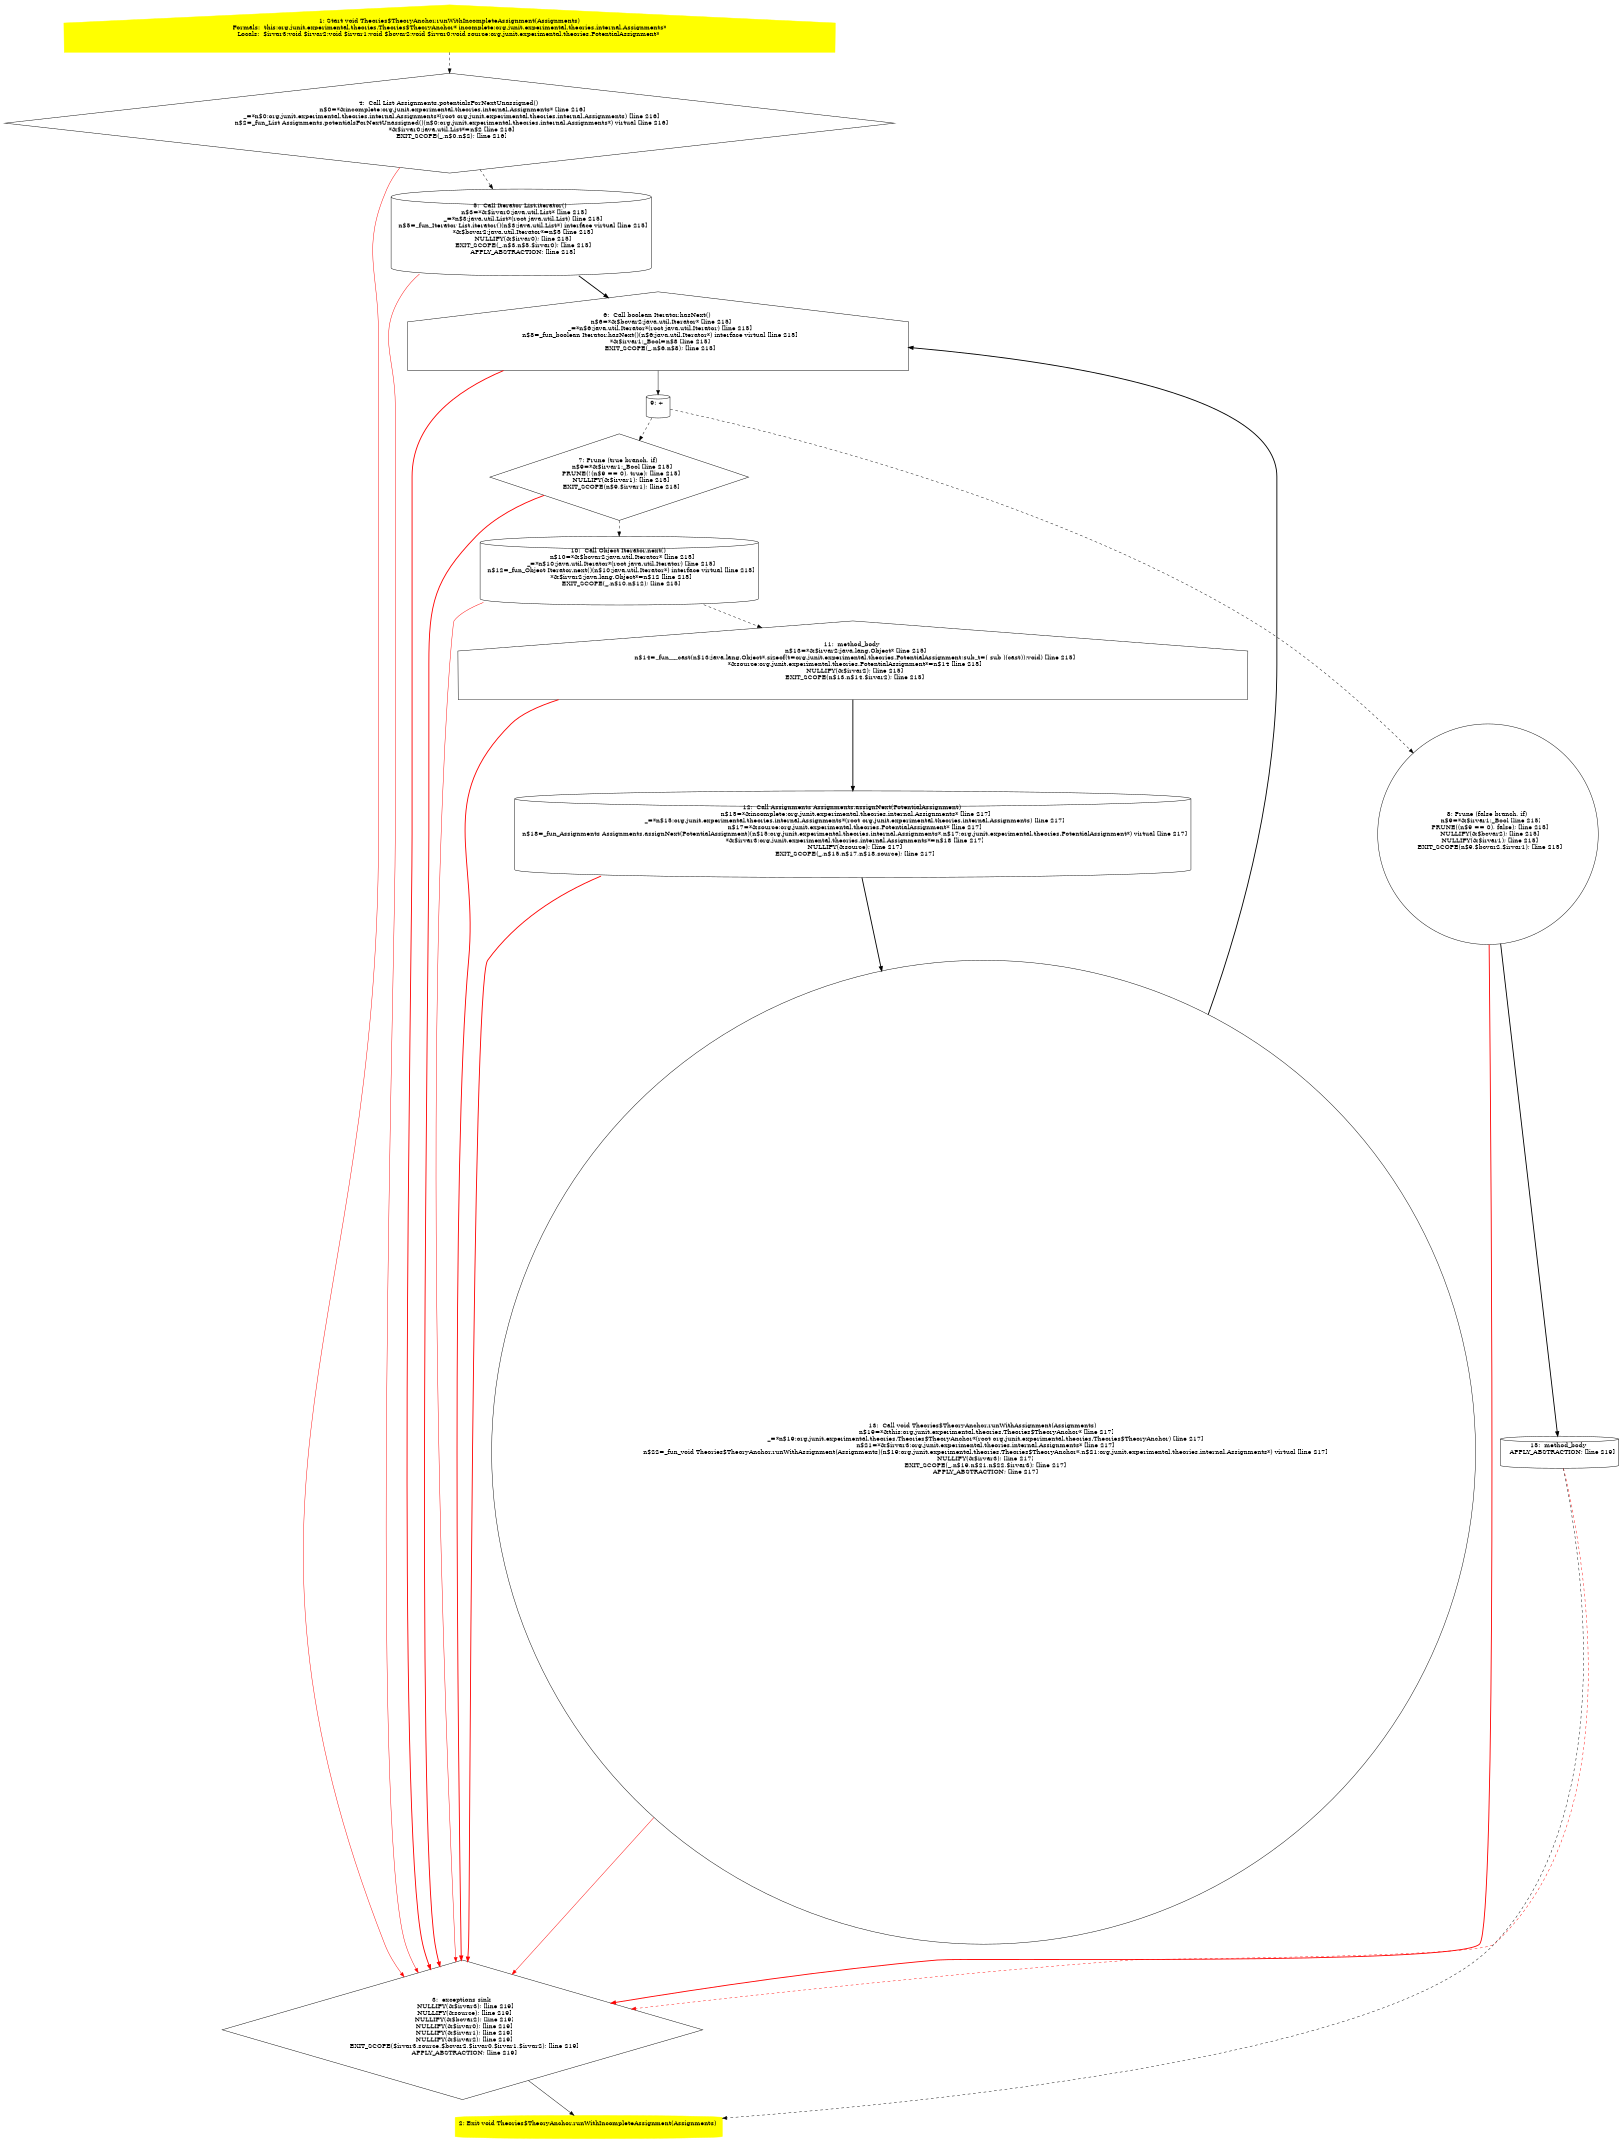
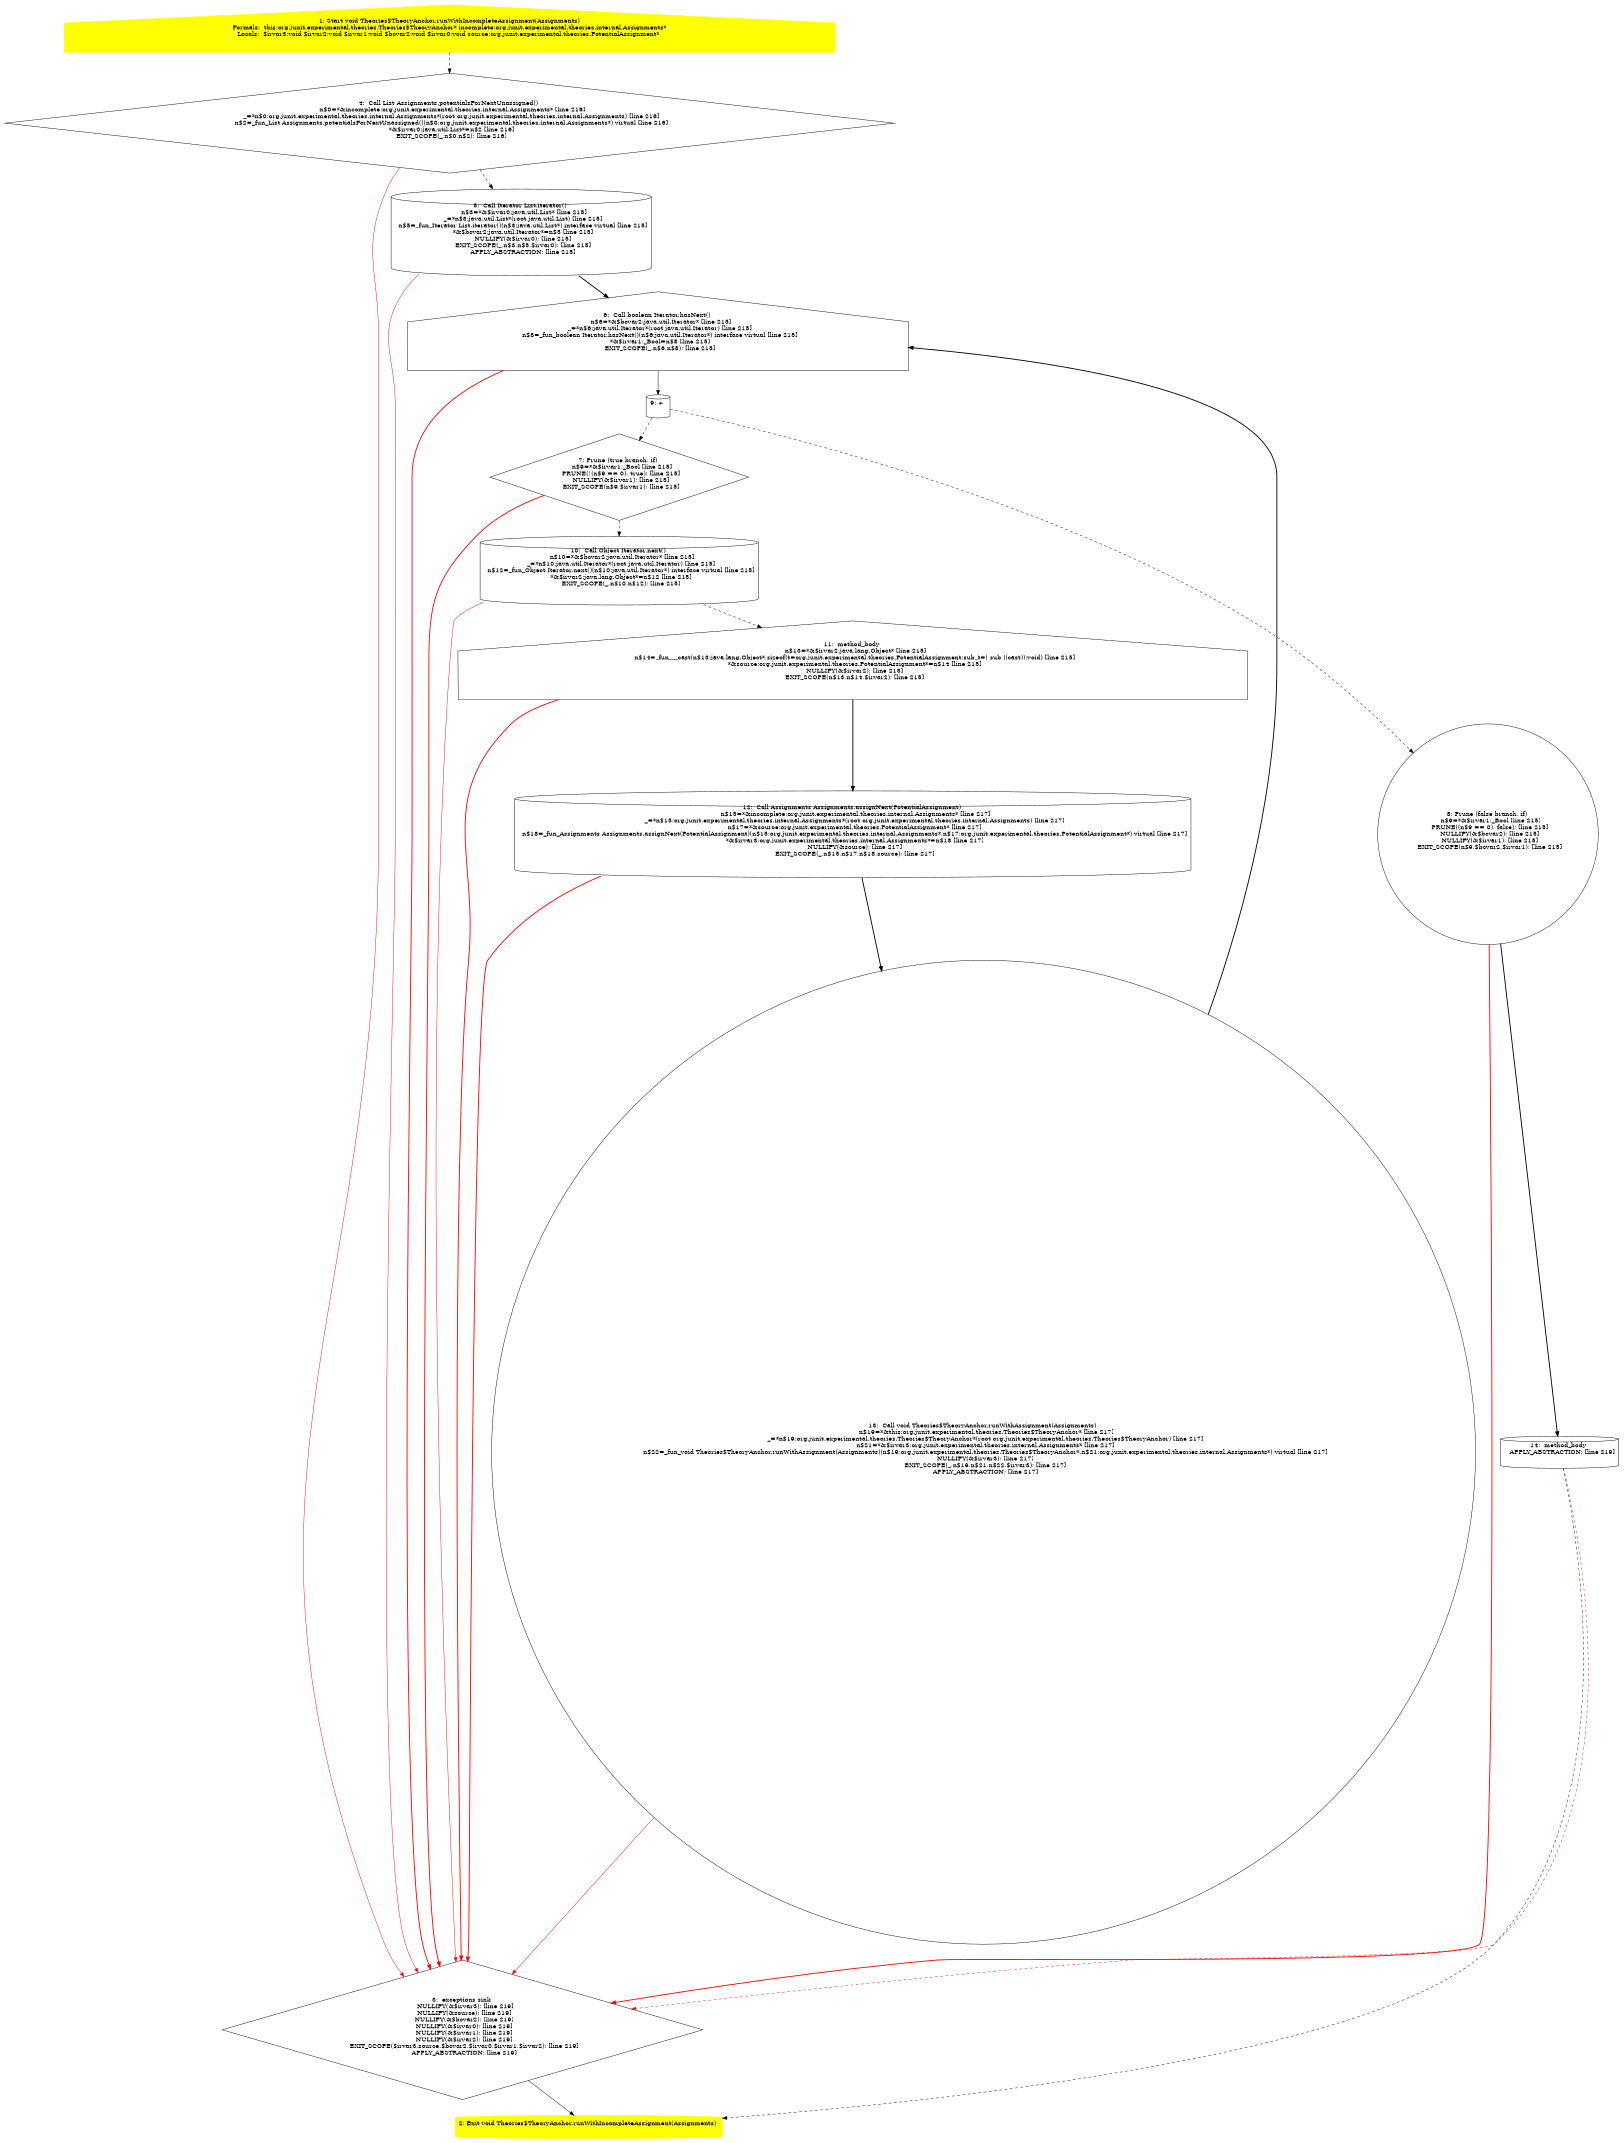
(1560, 1452) -> (1560, 1452)
